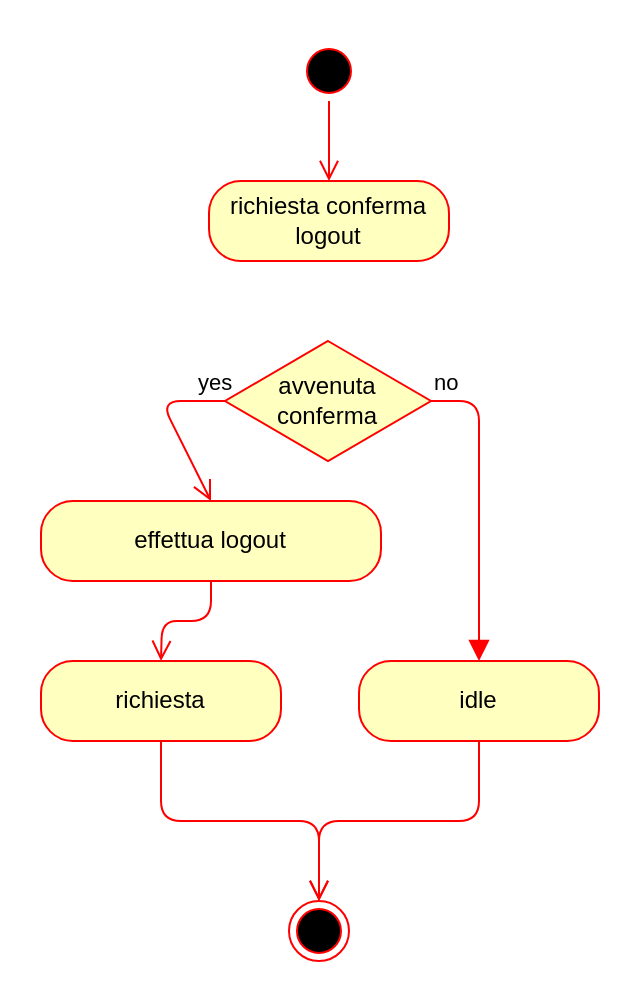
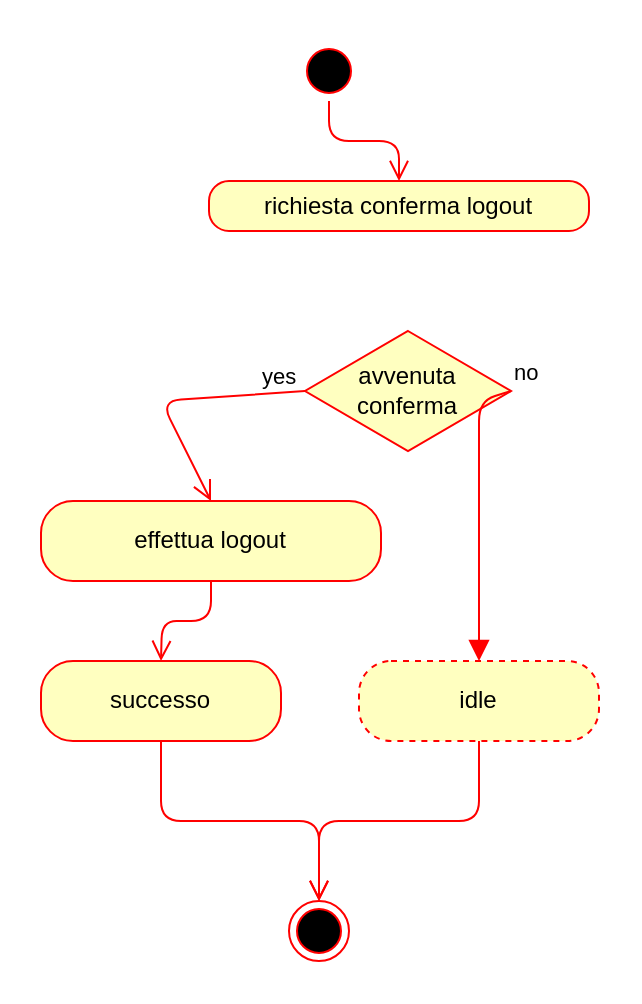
(329, 221) -> (399, 206)
(328, 401) -> (408, 391)
(161, 701) -> (161, 701)
(479, 701) -> (479, 701)
